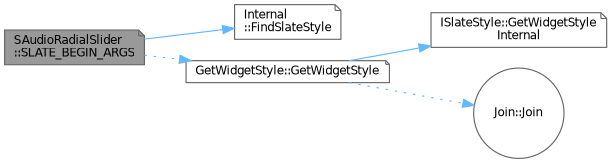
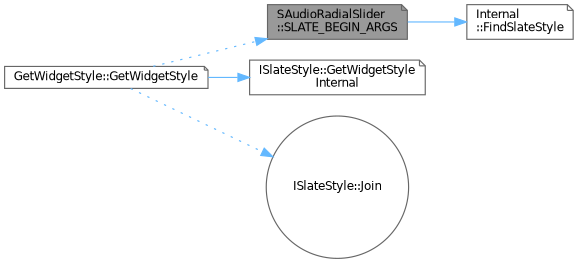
(162, 57) -> (204, 54)
(519, 113) -> (337, 187)
